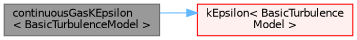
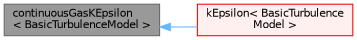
(173, 13) -> (184, 27)
